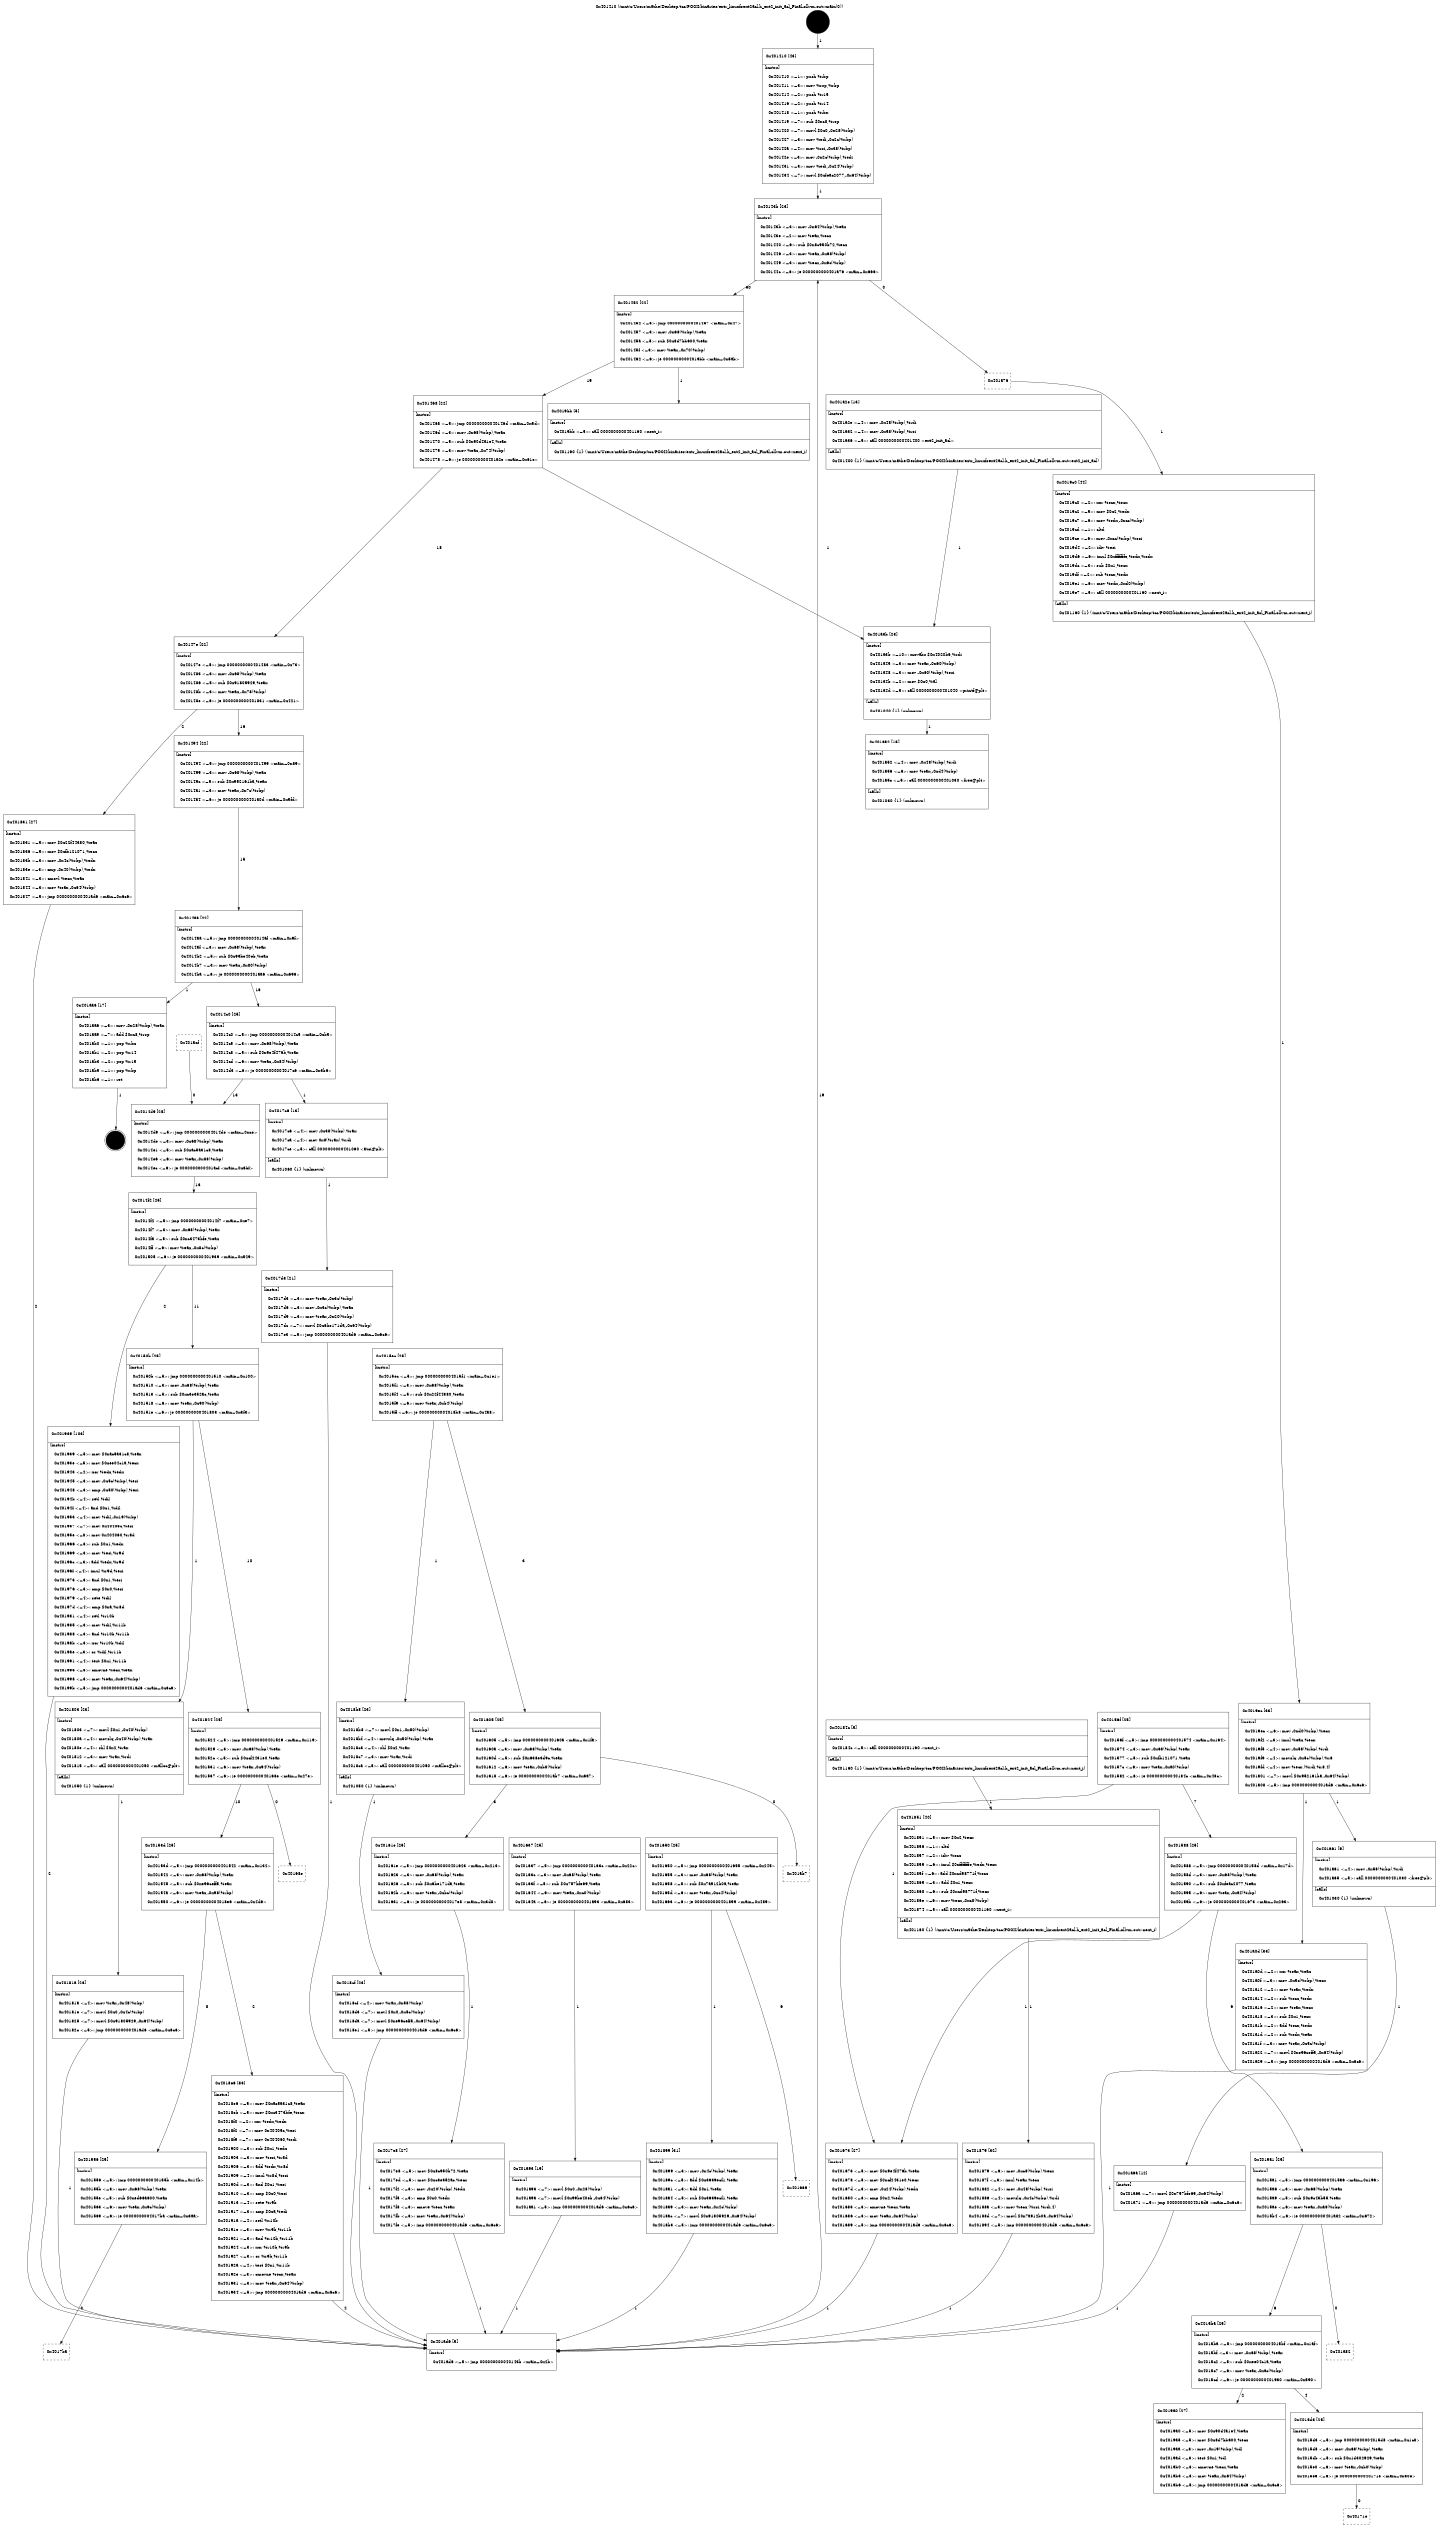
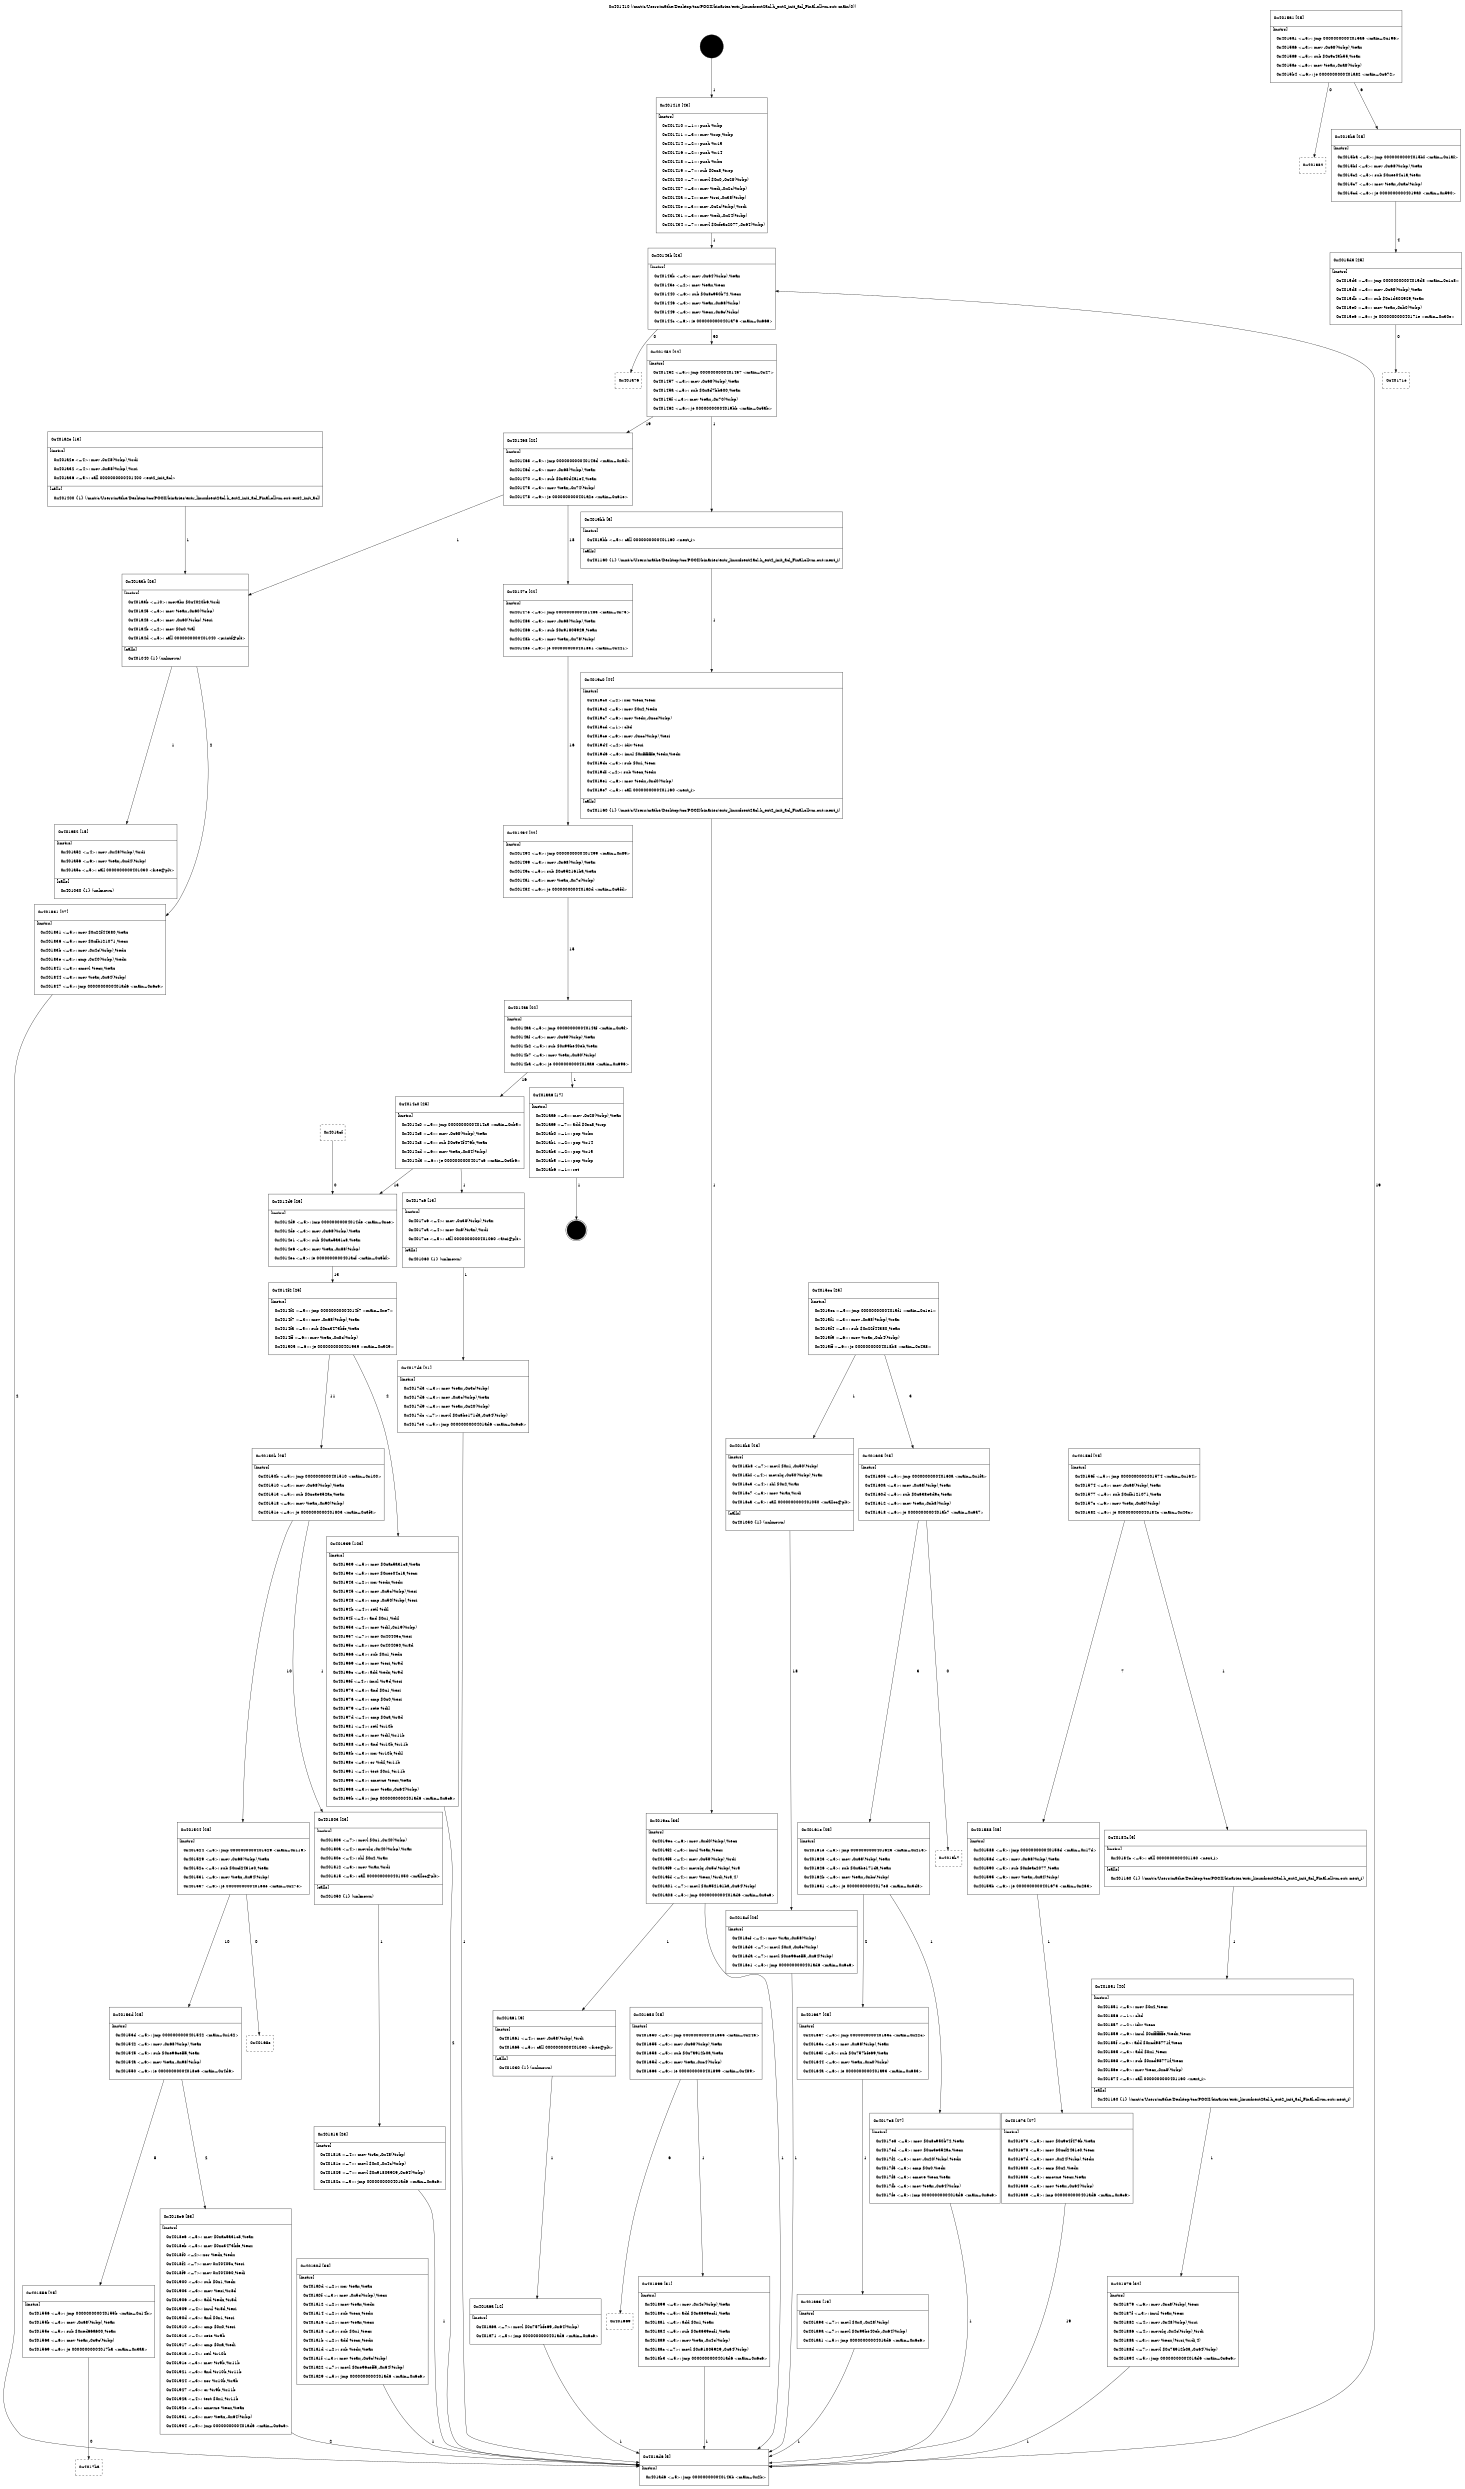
(1105, 395) -> (712, 619)
(149, 759) -> (207, 794)
(374, 1802) -> (795, 1671)
(859, 1861) -> (1186, 1674)
(1303, 1867) -> (779, 2157)
none -> (863, 1949)
(1216, 2047) -> none
(827, 2308) -> (1068, 2321)
(1220, 2448) -> none
